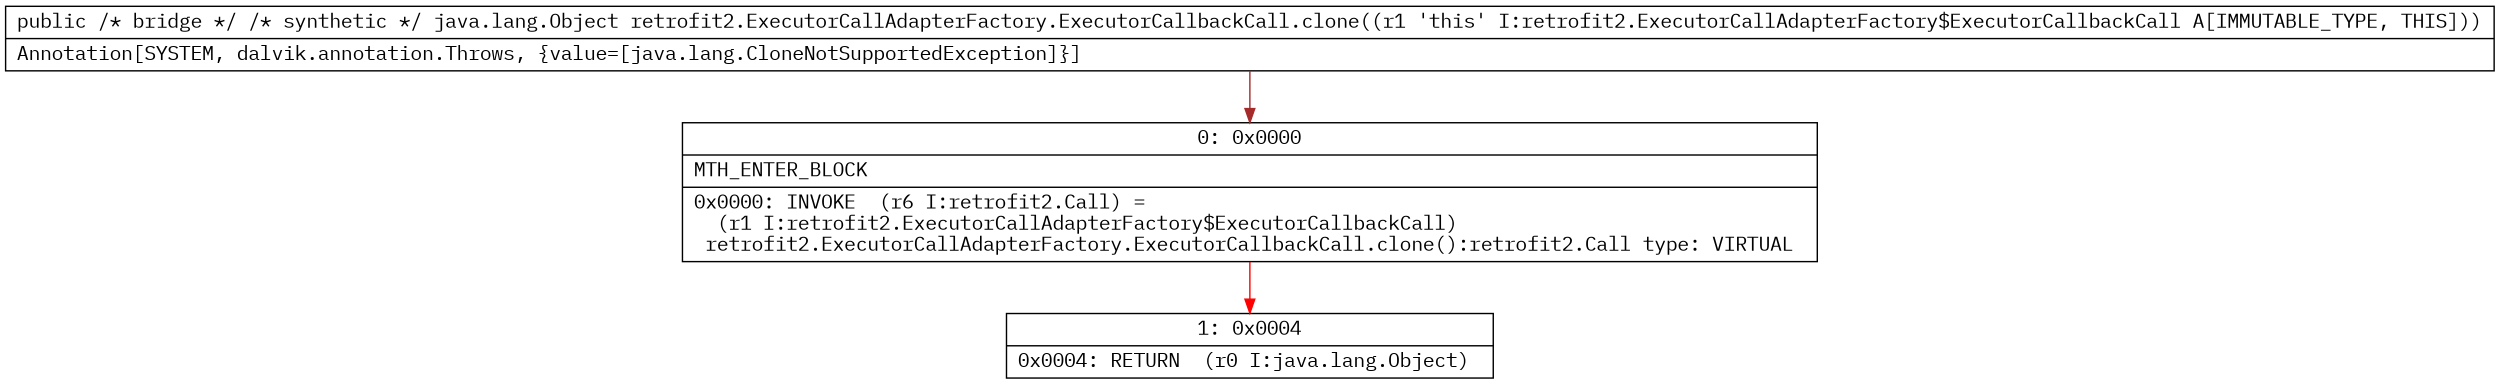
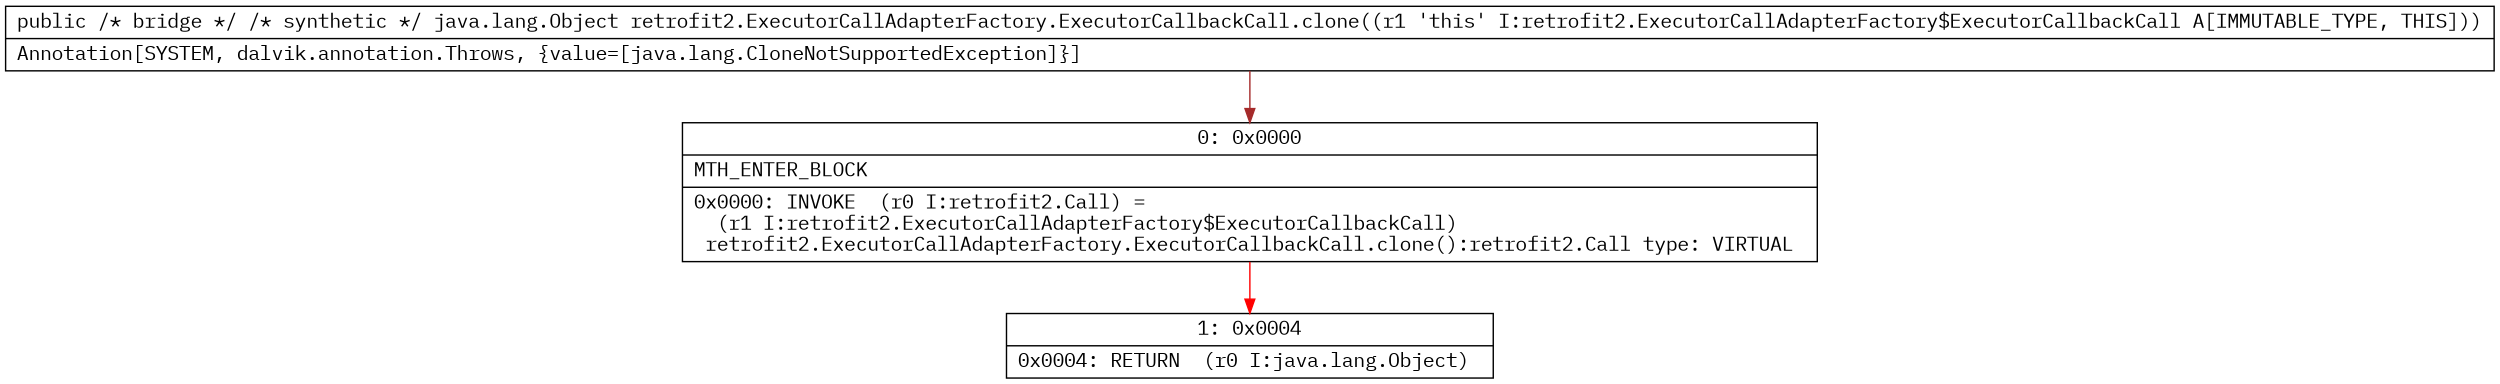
(926, 203) -> (926, 203)
